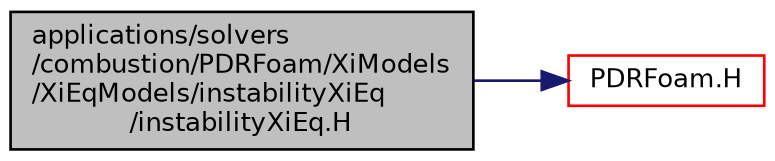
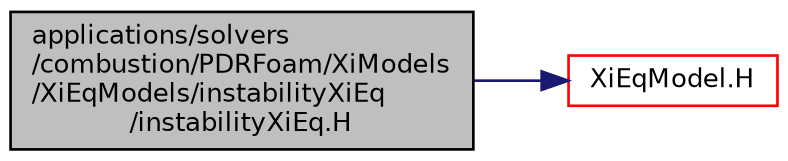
(666, 81) -> (673, 81)
